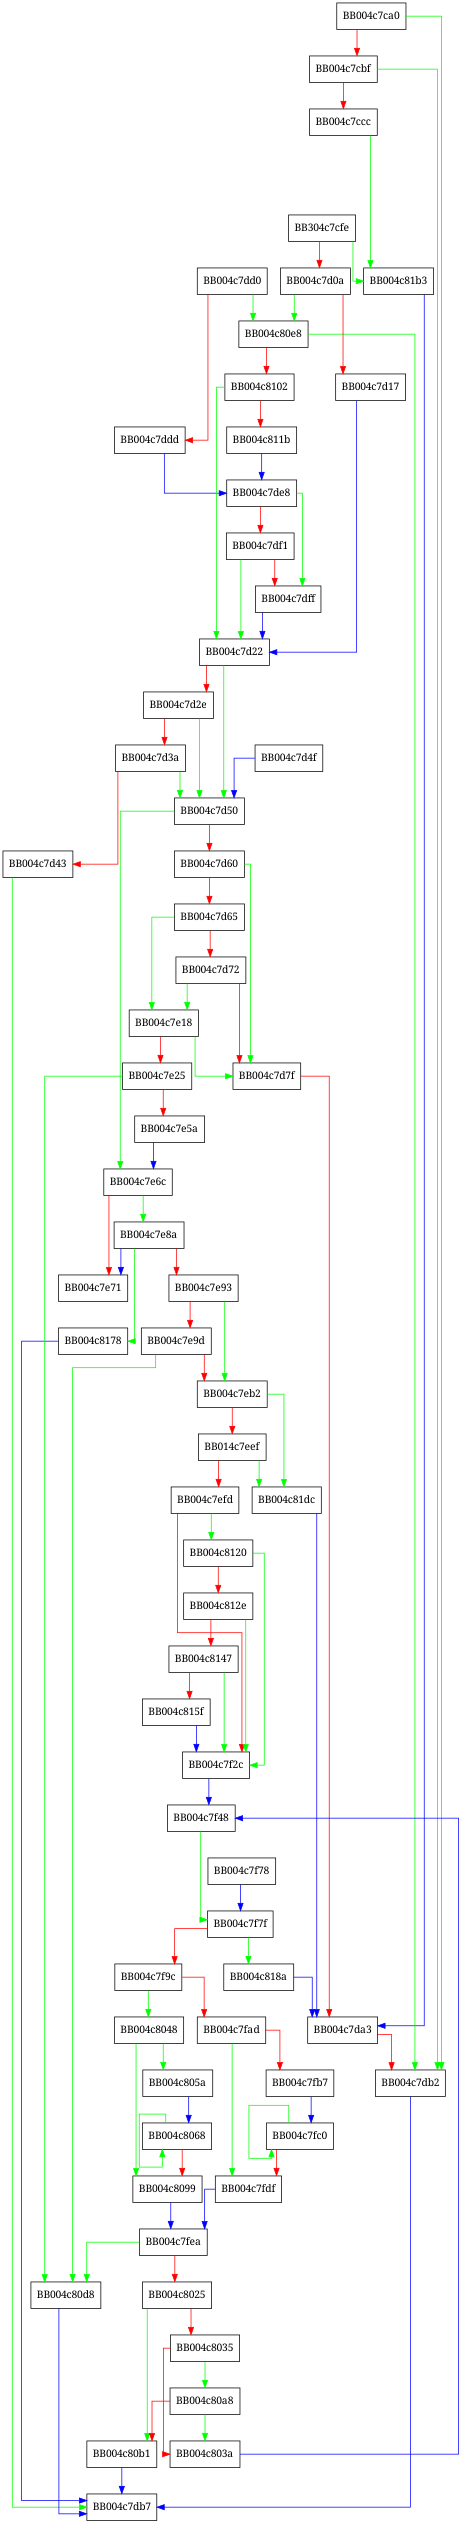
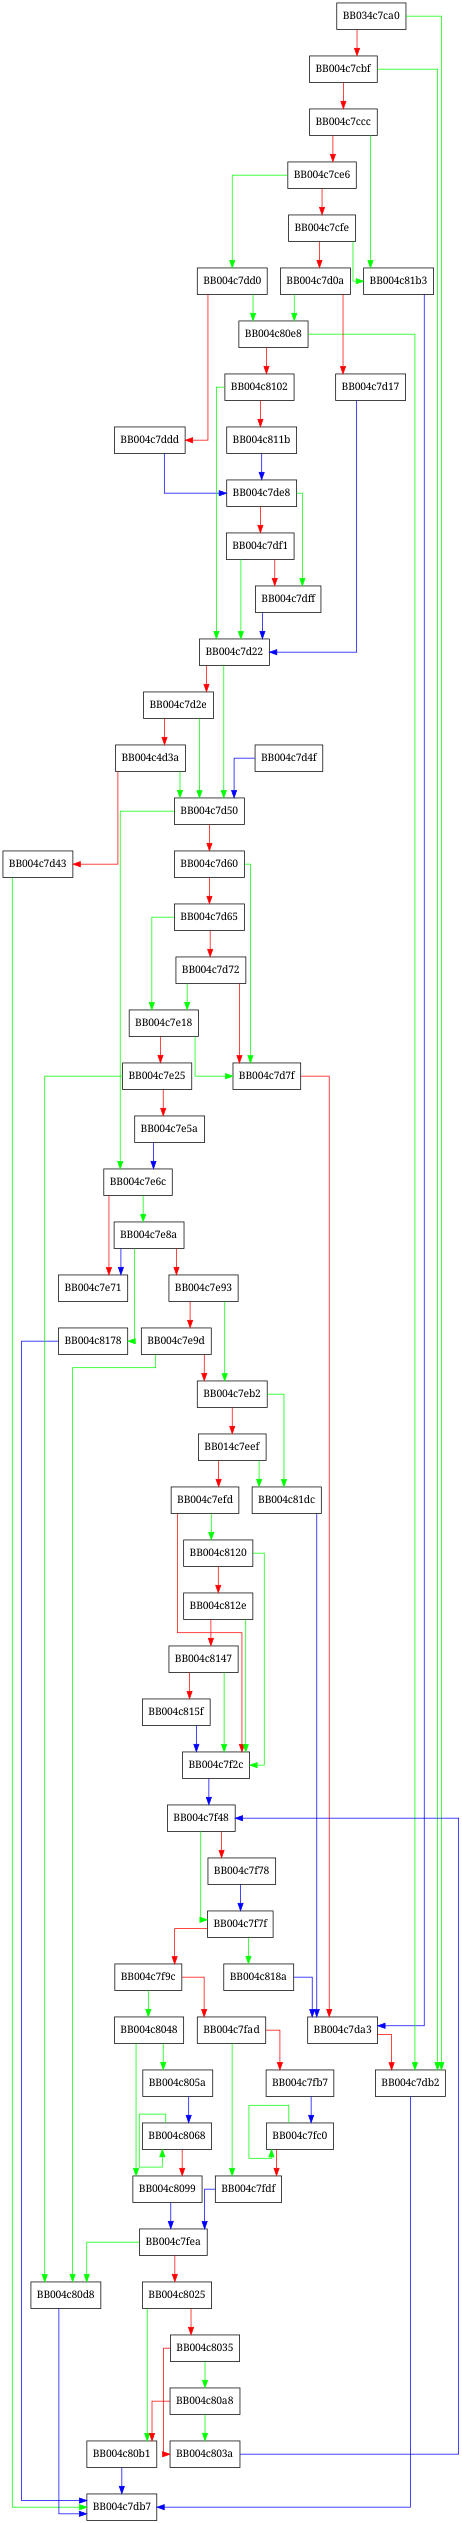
(371, 16) -> (371, 16)
none -> (322, 175)
(322, 228) -> (322, 228)
(151, 758) -> (151, 758)
none -> (222, 1841)
